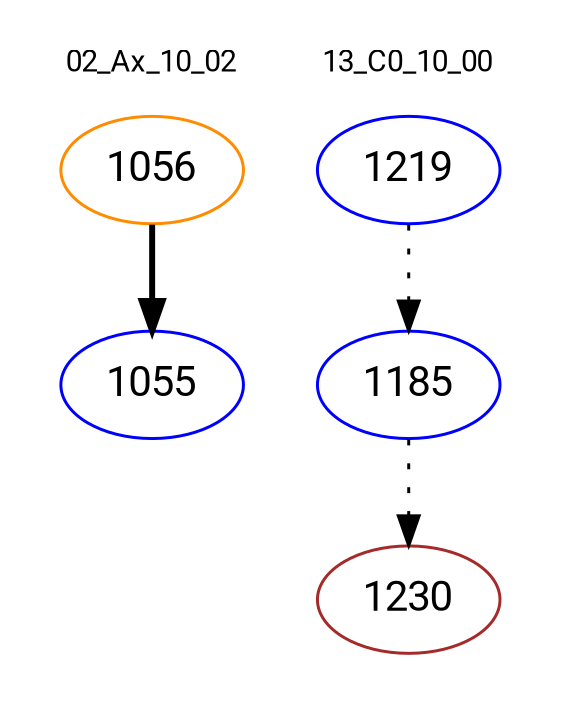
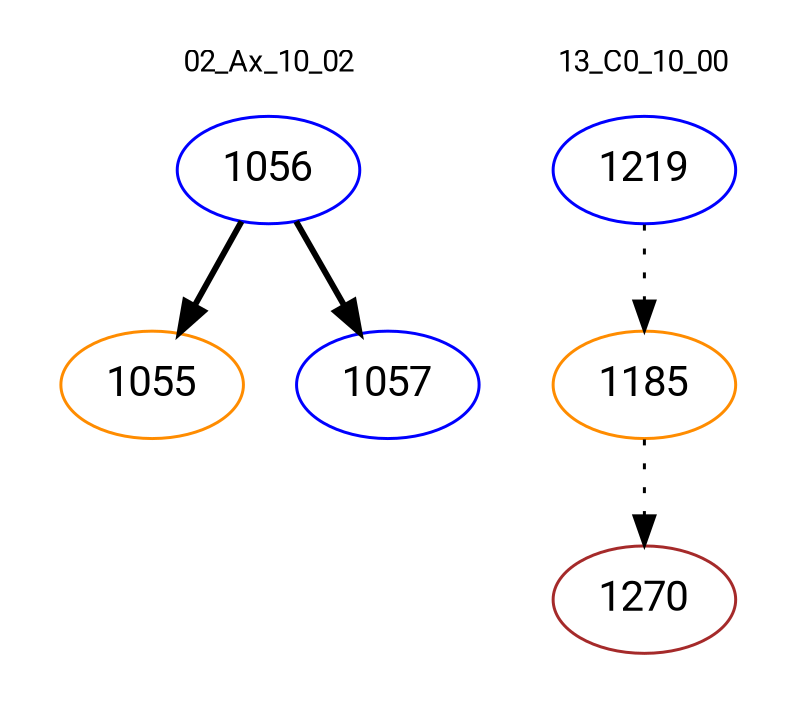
(152, 170) -> (268, 170)
(152, 385) -> (152, 385)
none -> (388, 385)
(409, 385) -> (644, 385)
(409, 600) -> (644, 600)
